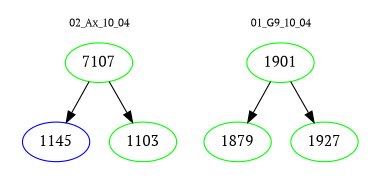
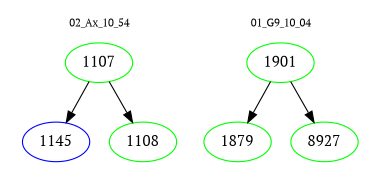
(100, 24) -> (100, 24)
(99, 63) -> (99, 63)
(143, 142) -> (143, 142)
(324, 142) -> (324, 142)
